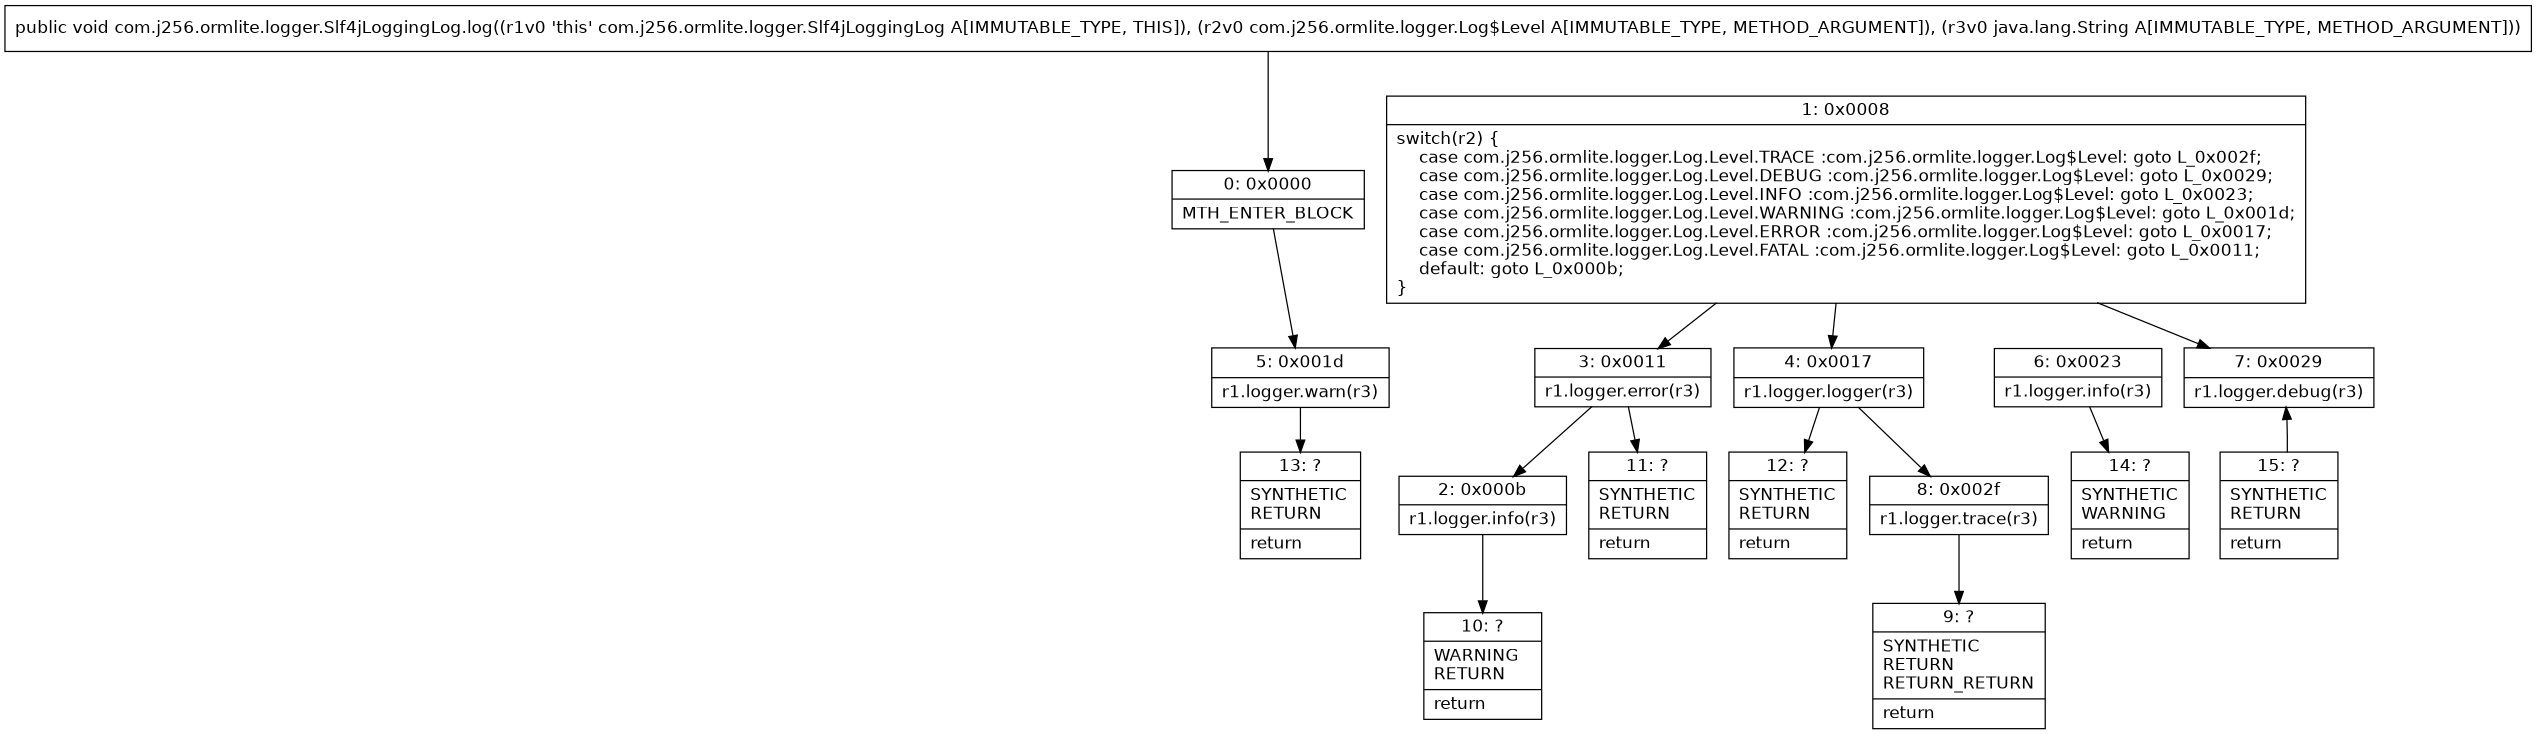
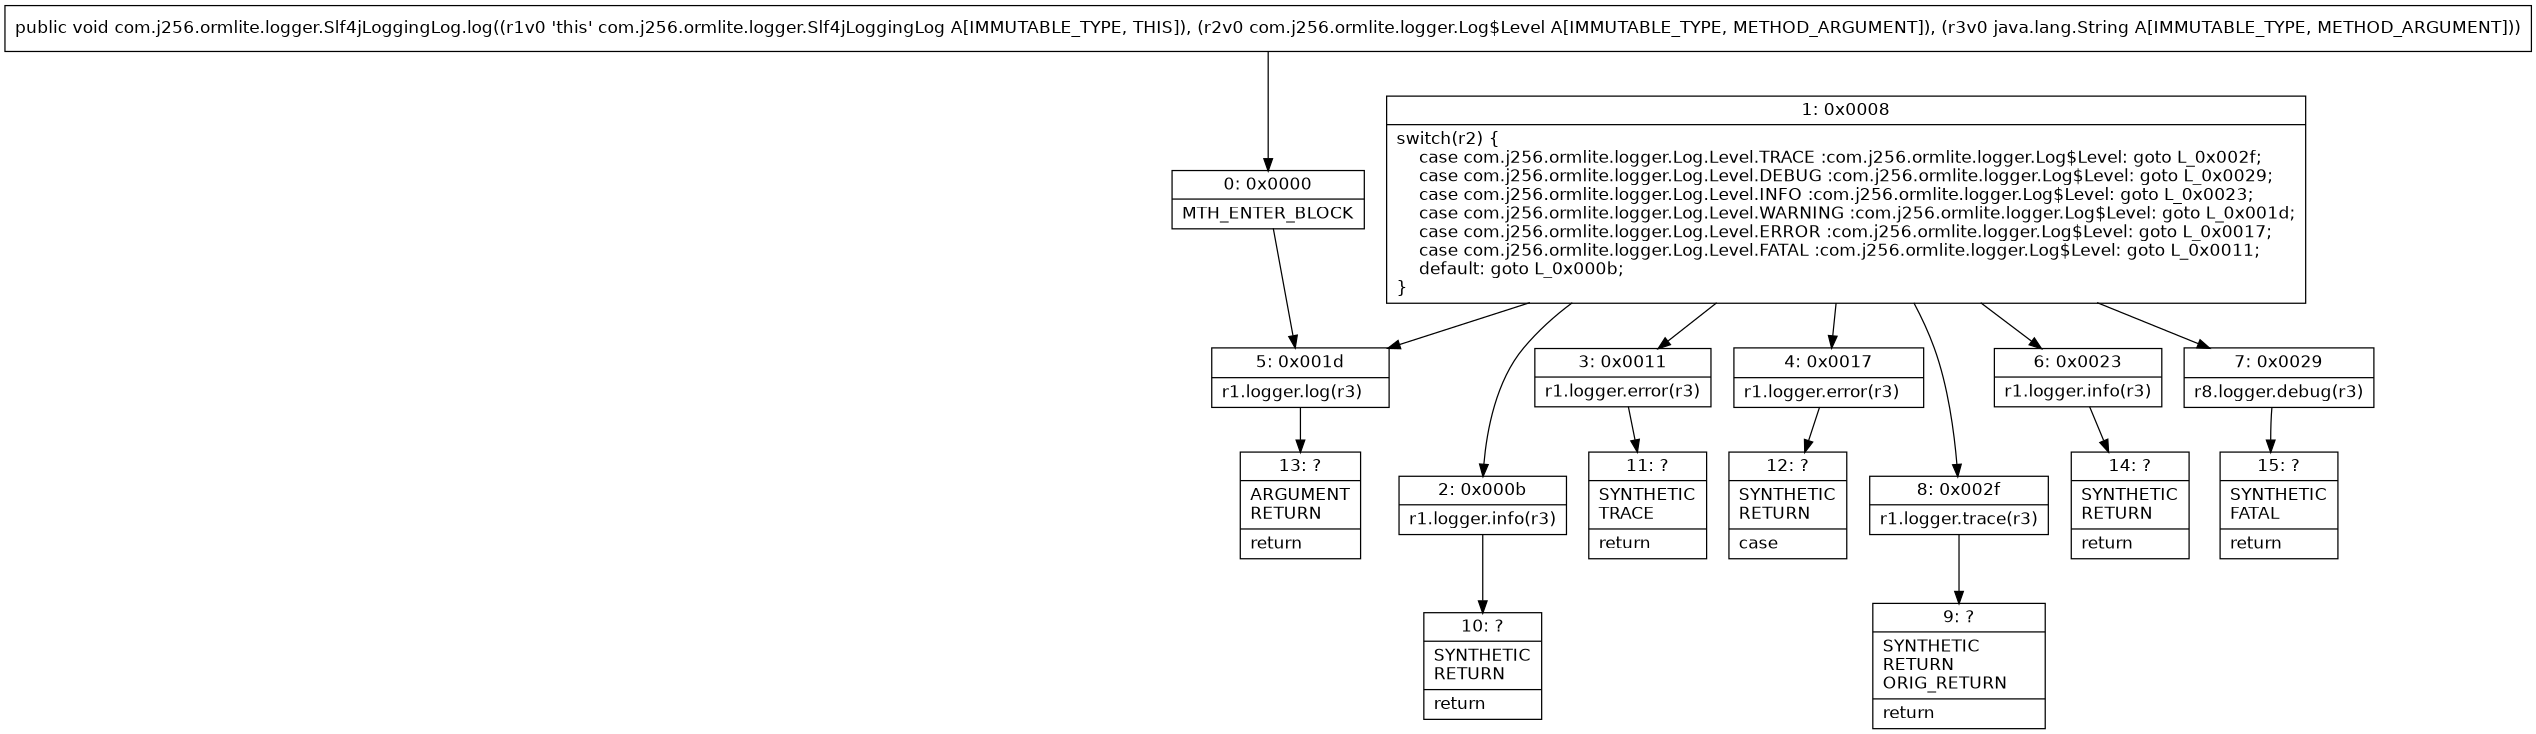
none -> (2006, 322)
none -> (1465, 324)
(1300, 392) -> (1292, 392)
(1829, 392) -> (1822, 392)
(2279, 392) -> (2279, 392)
(2287, 436) -> (2271, 423)
(1558, 437) -> (1508, 372)
(1889, 437) -> (1944, 381)
(1299, 495) -> (1300, 495)
(1635, 513) -> (1627, 513)
(2124, 513) -> (2117, 513)
(2266, 513) -> (2255, 513)
(1766, 543) -> (1759, 543)
(1477, 655) -> (1483, 655)
(1959, 683) -> (1945, 683)
